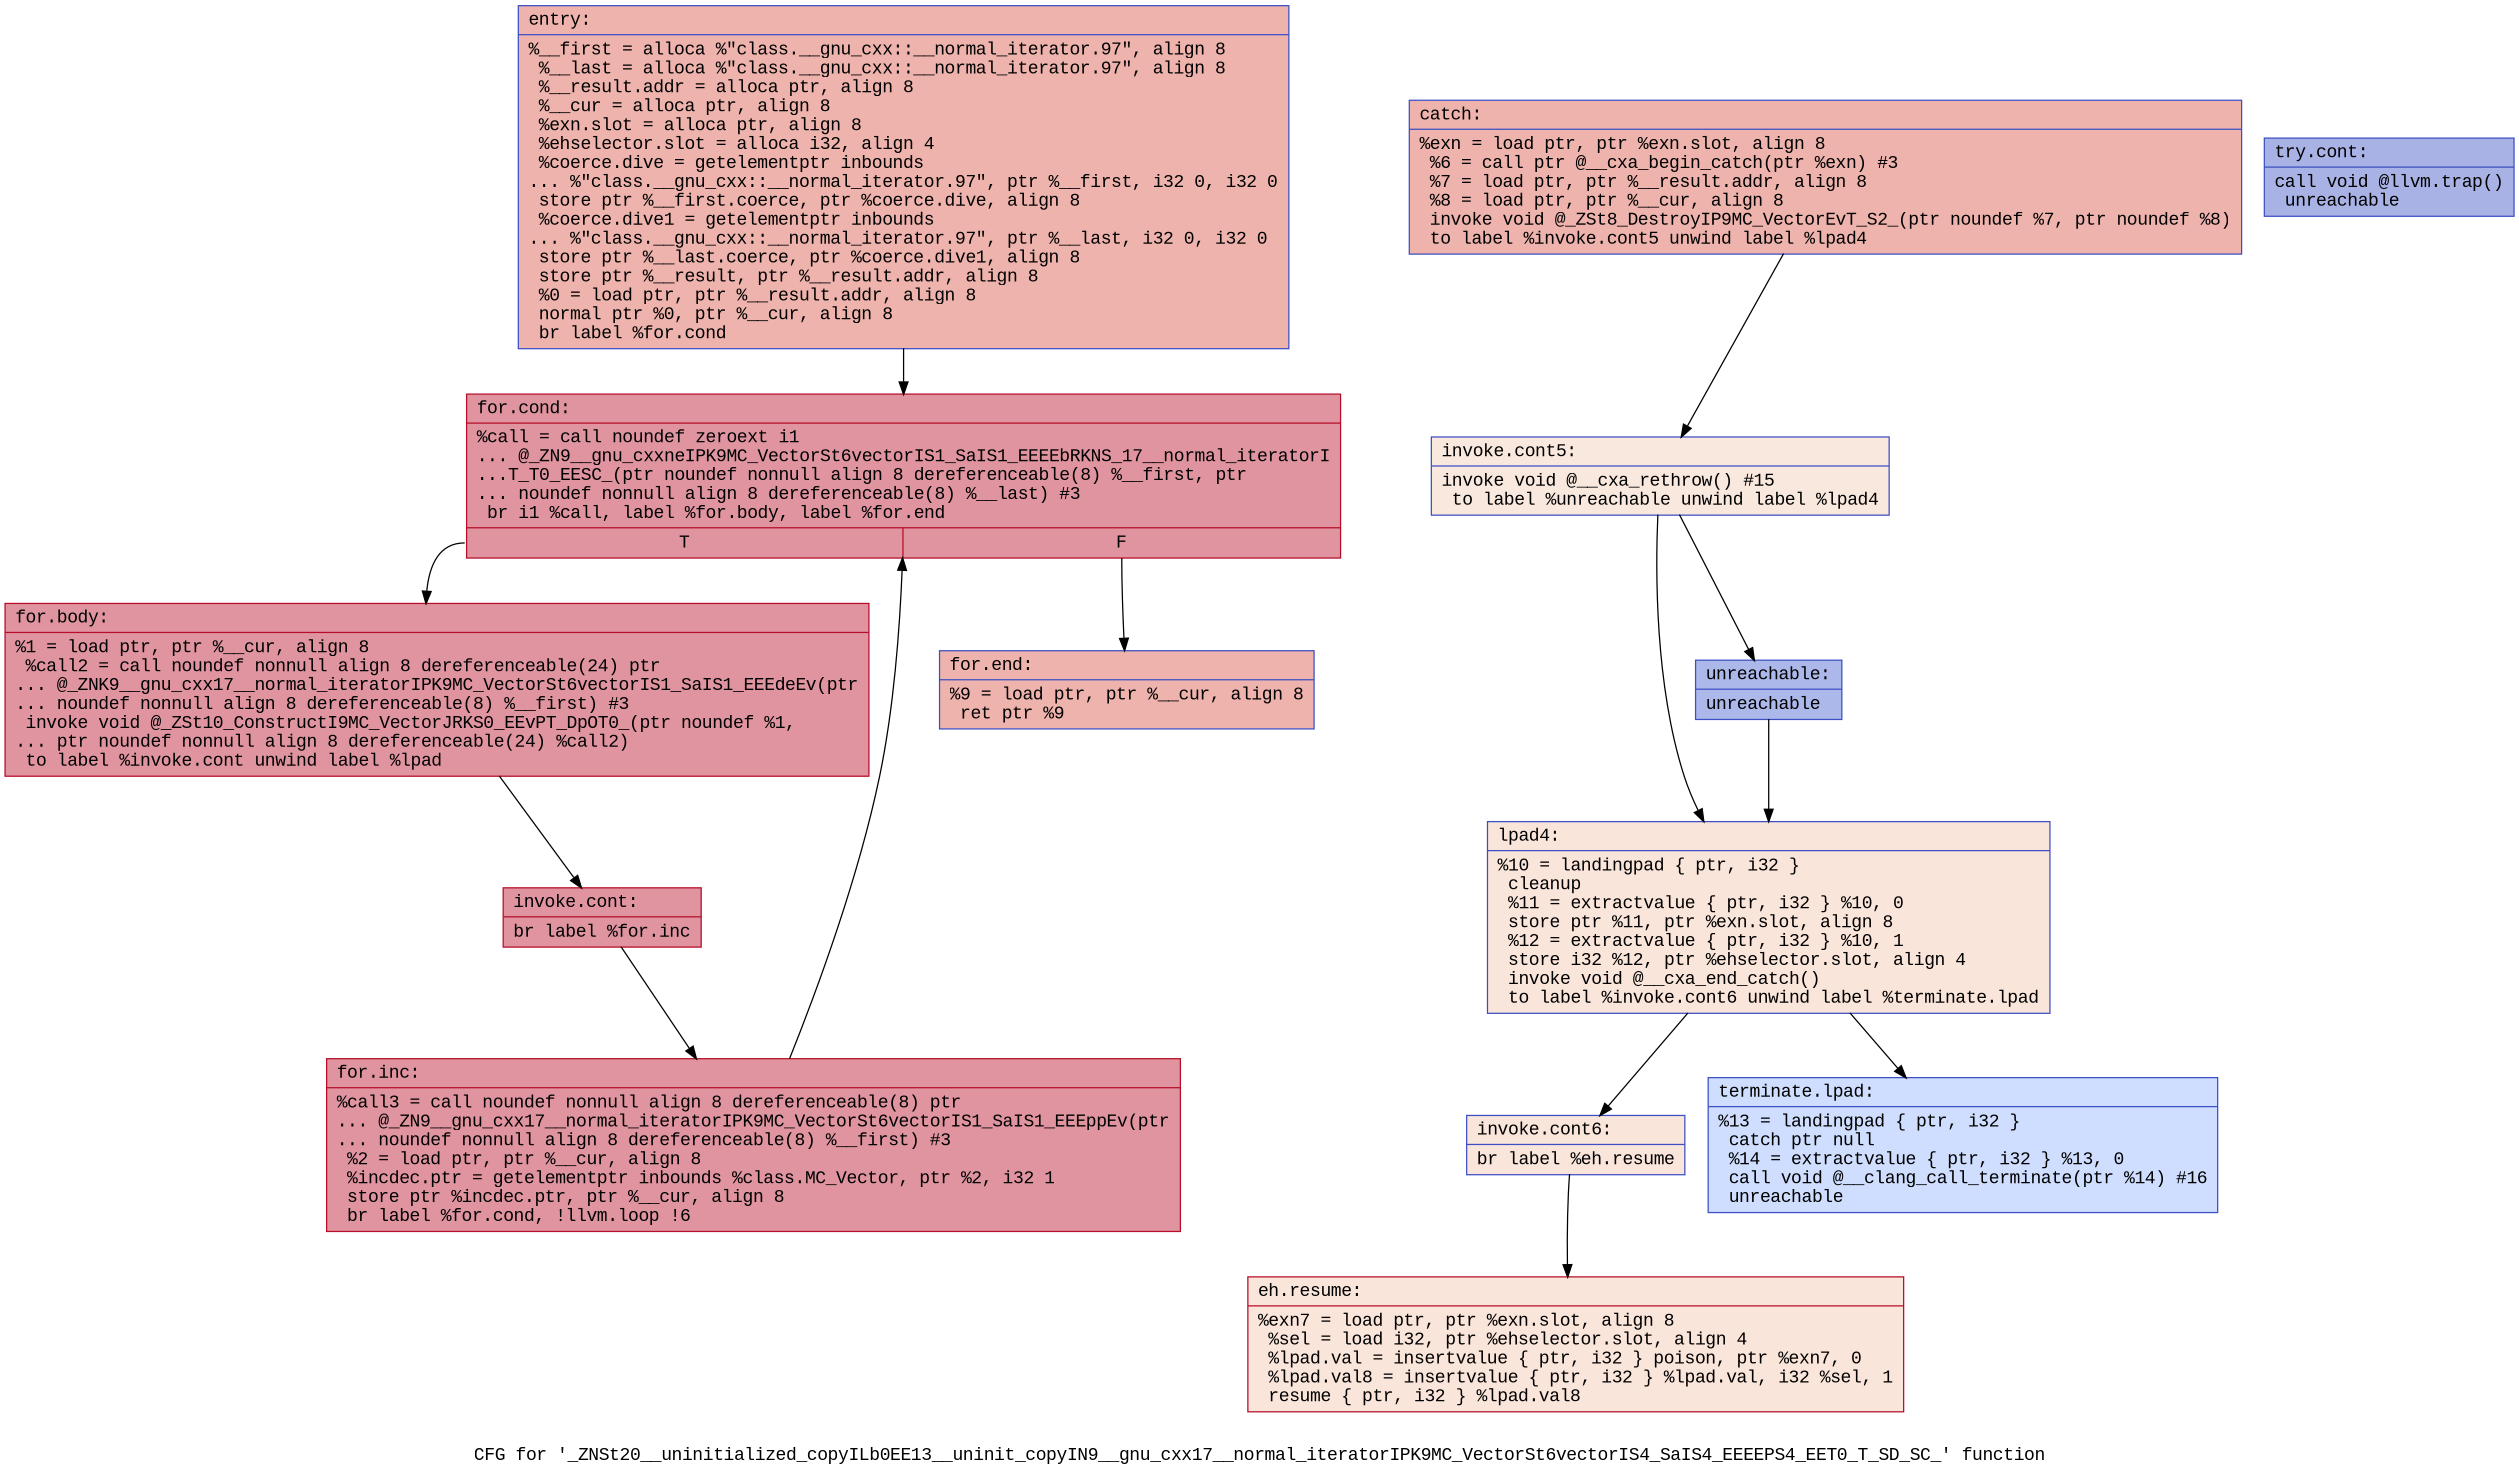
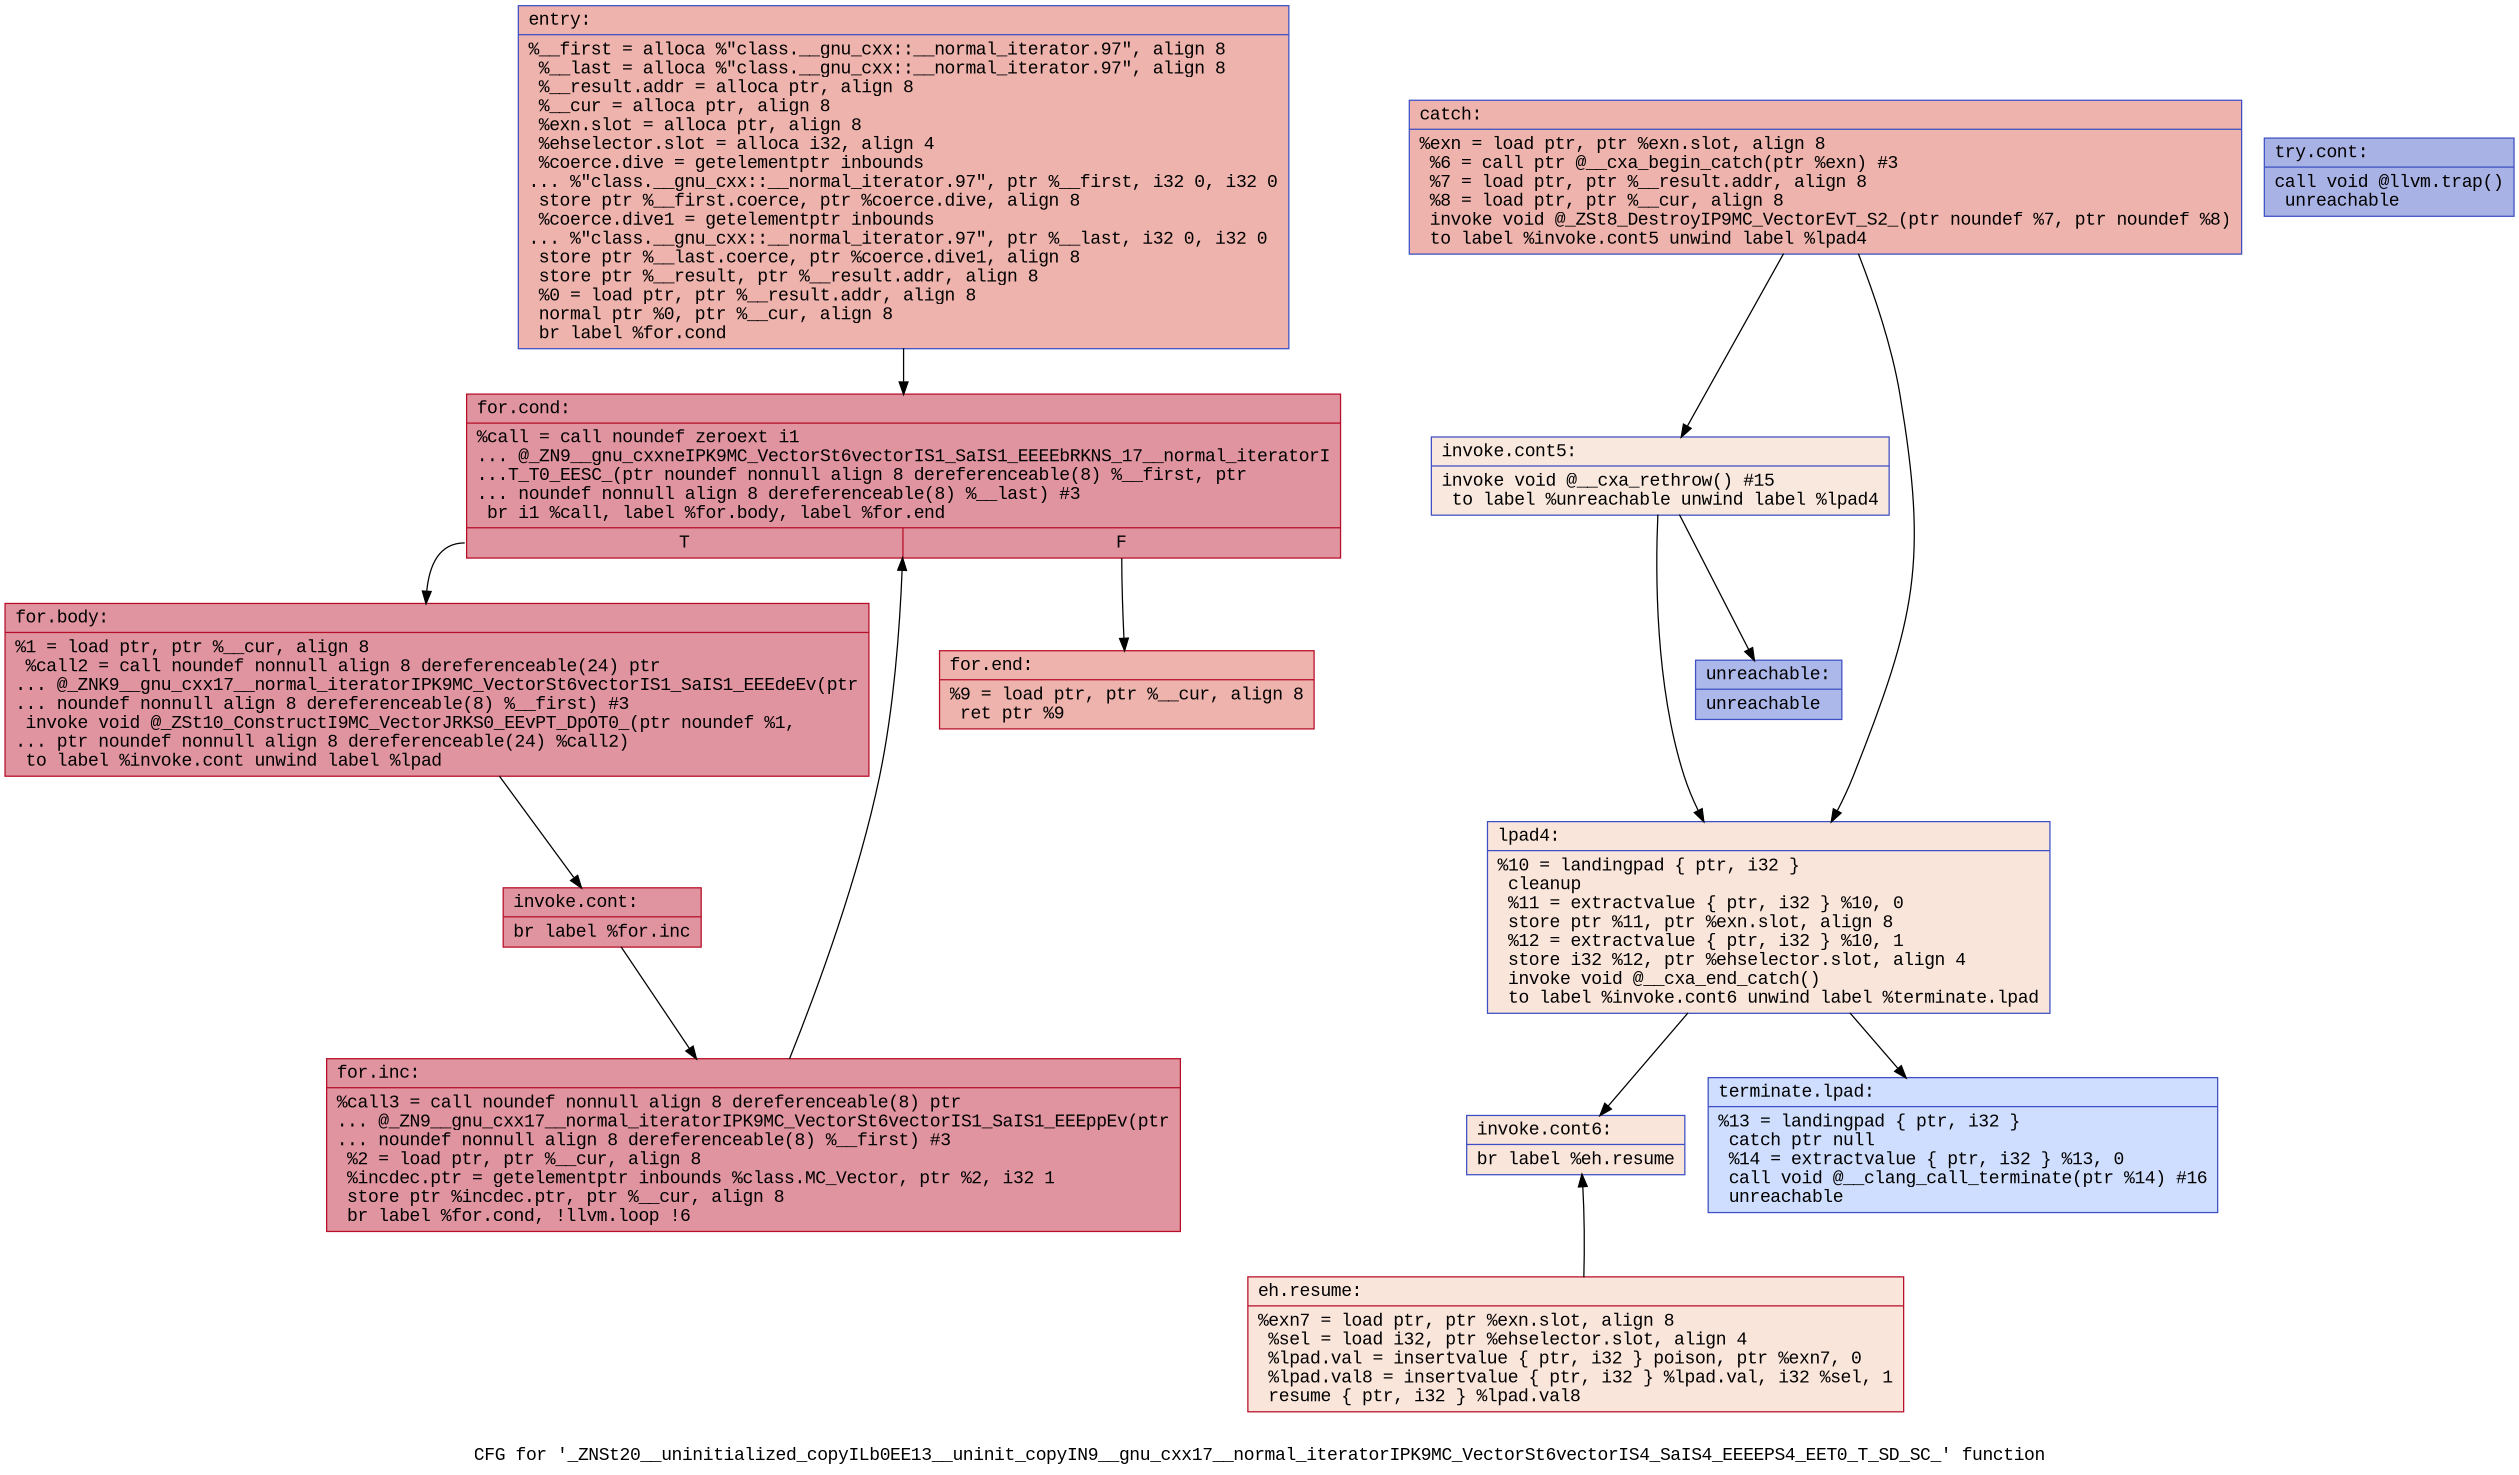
(1127, 690) -> (1127, 690)
(1769, 764) -> (1914, 535)
(1568, 1219) -> (1584, 1232)
